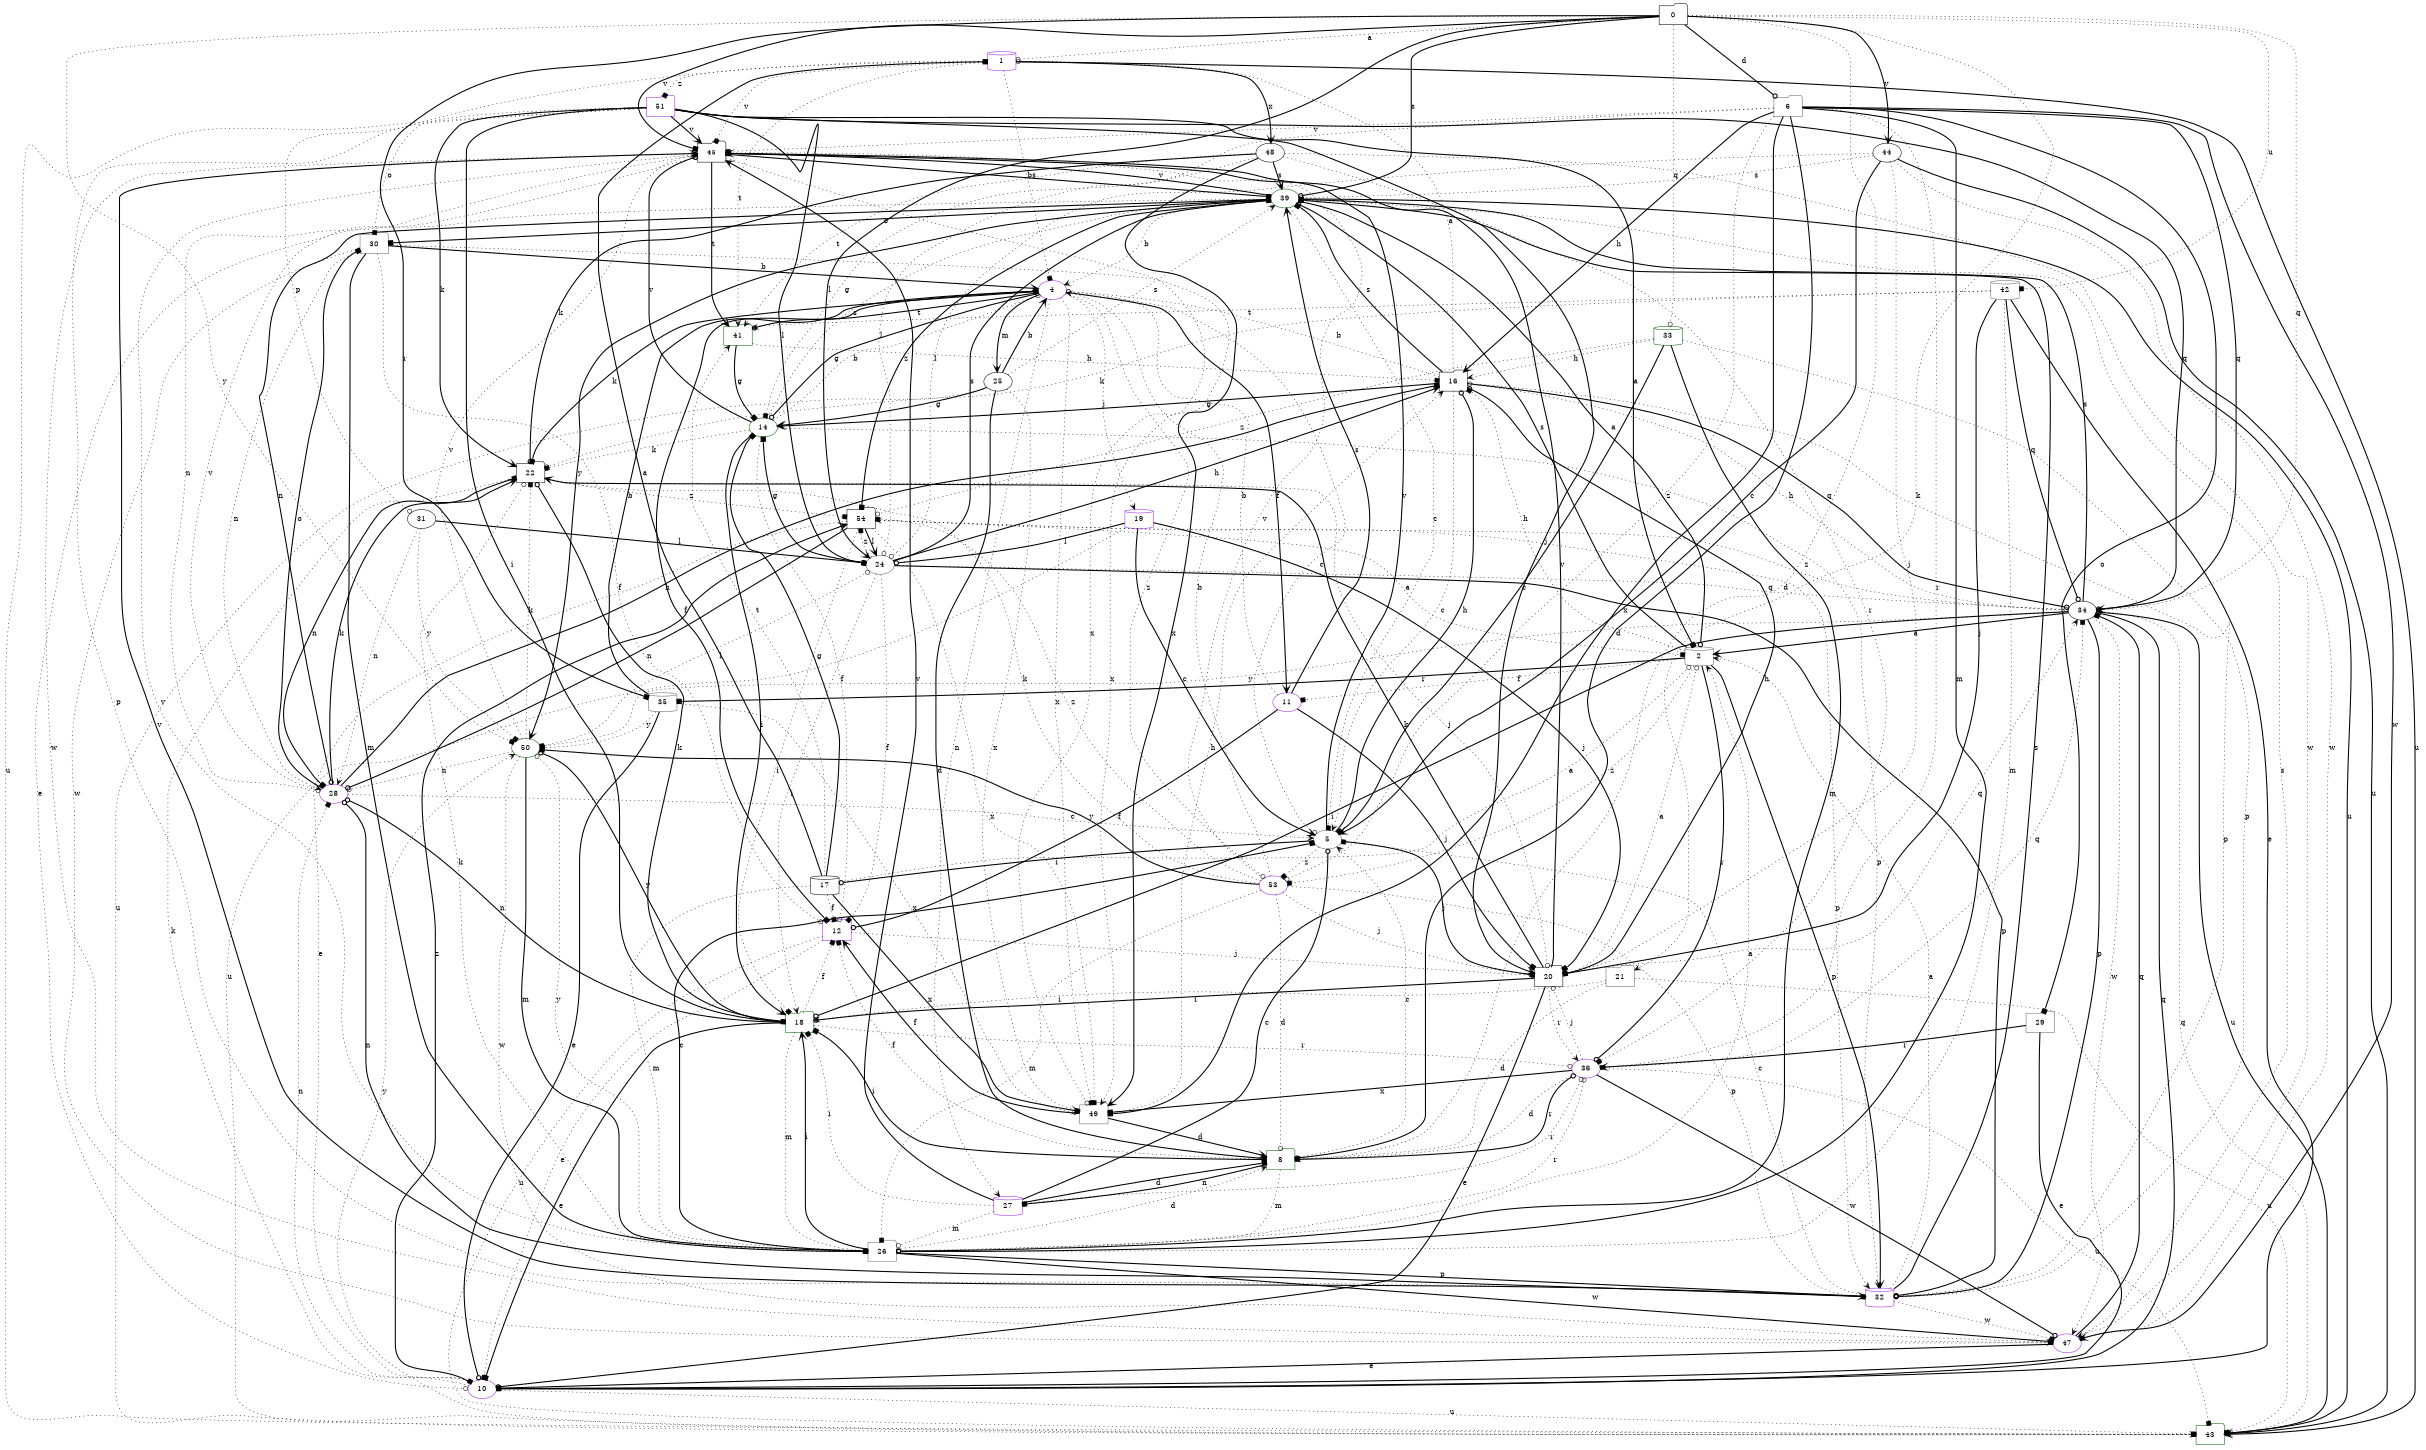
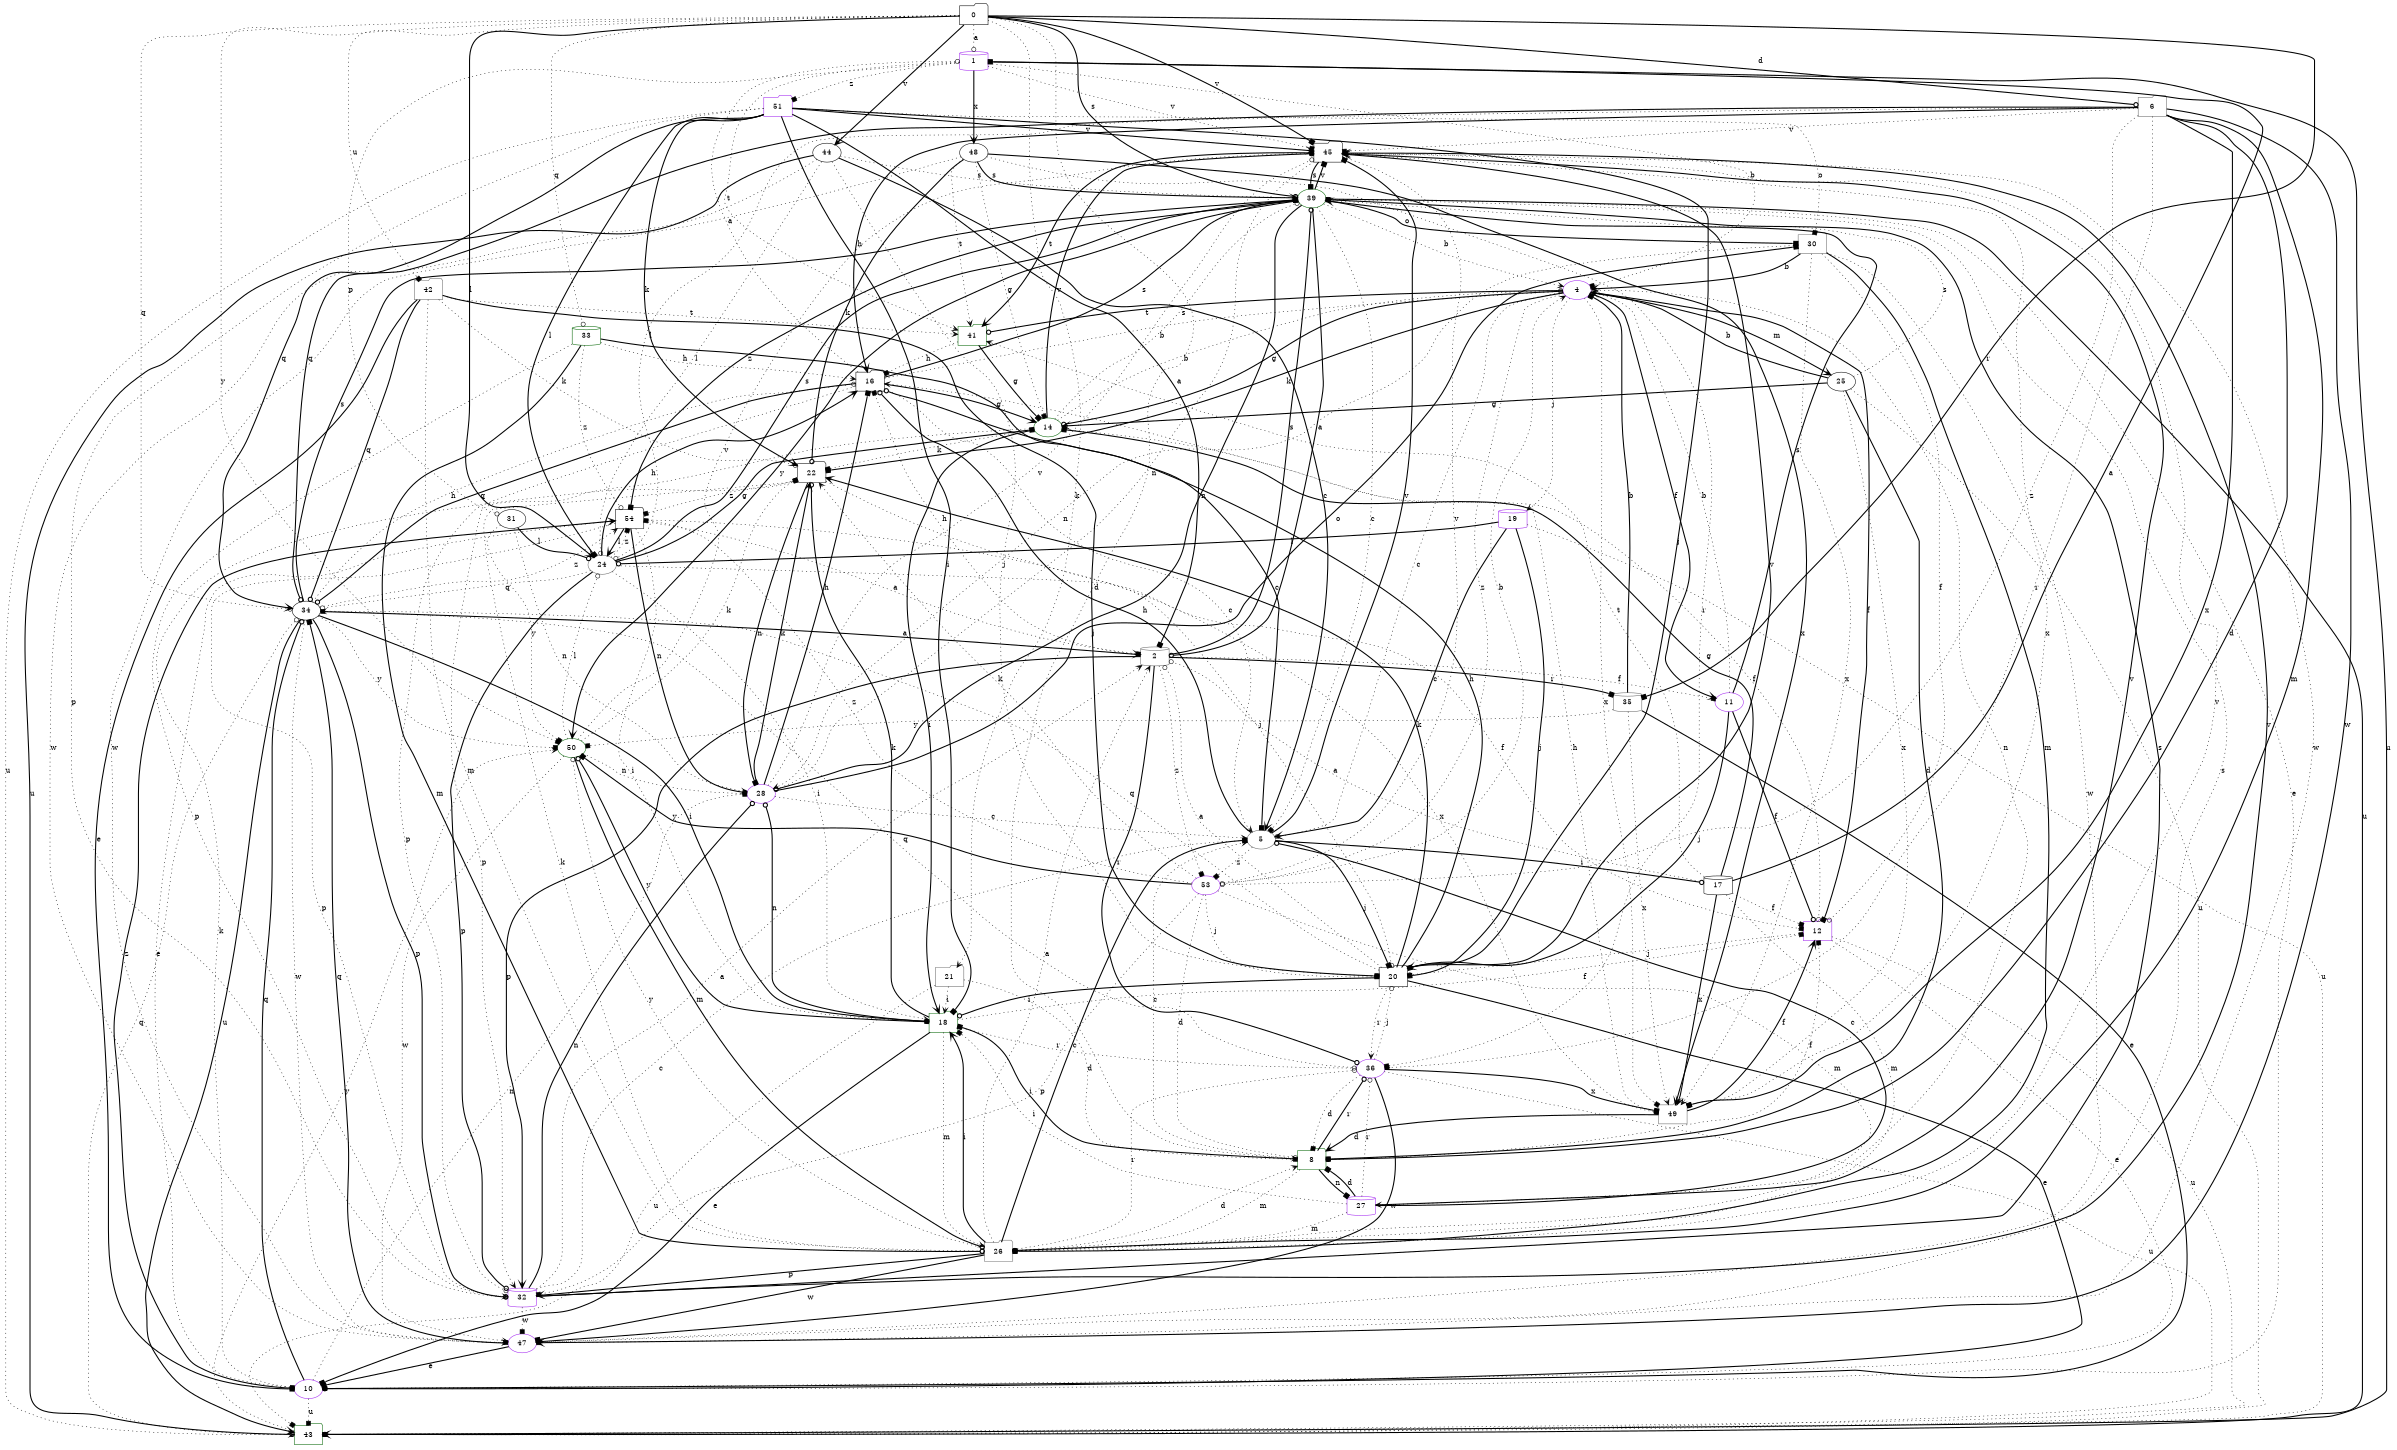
(2005, 290) -> (428, 290)
(2040, 1023) -> none
